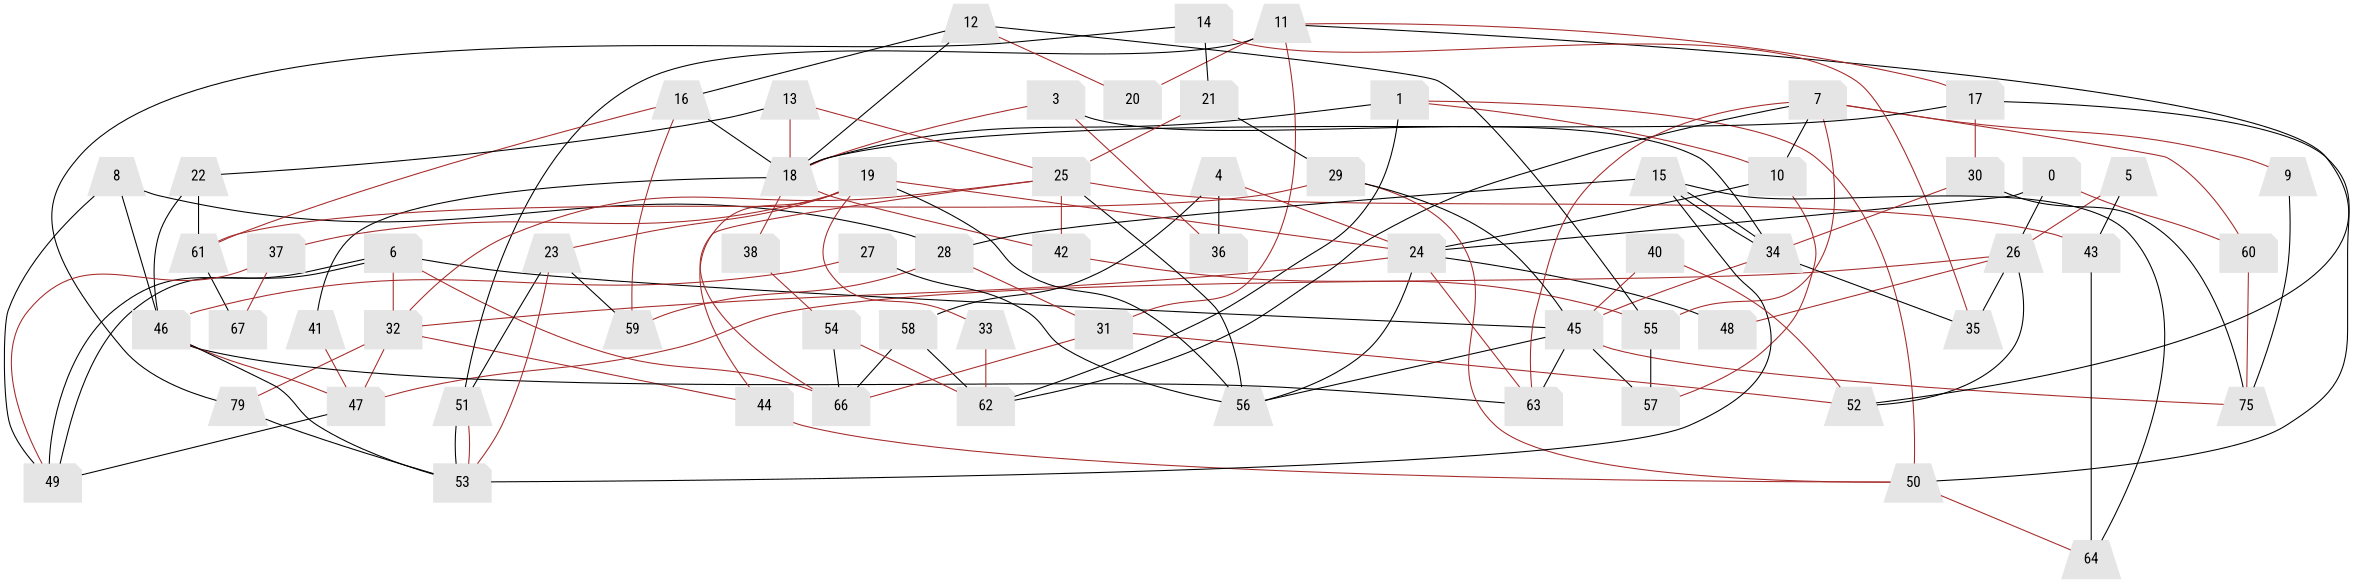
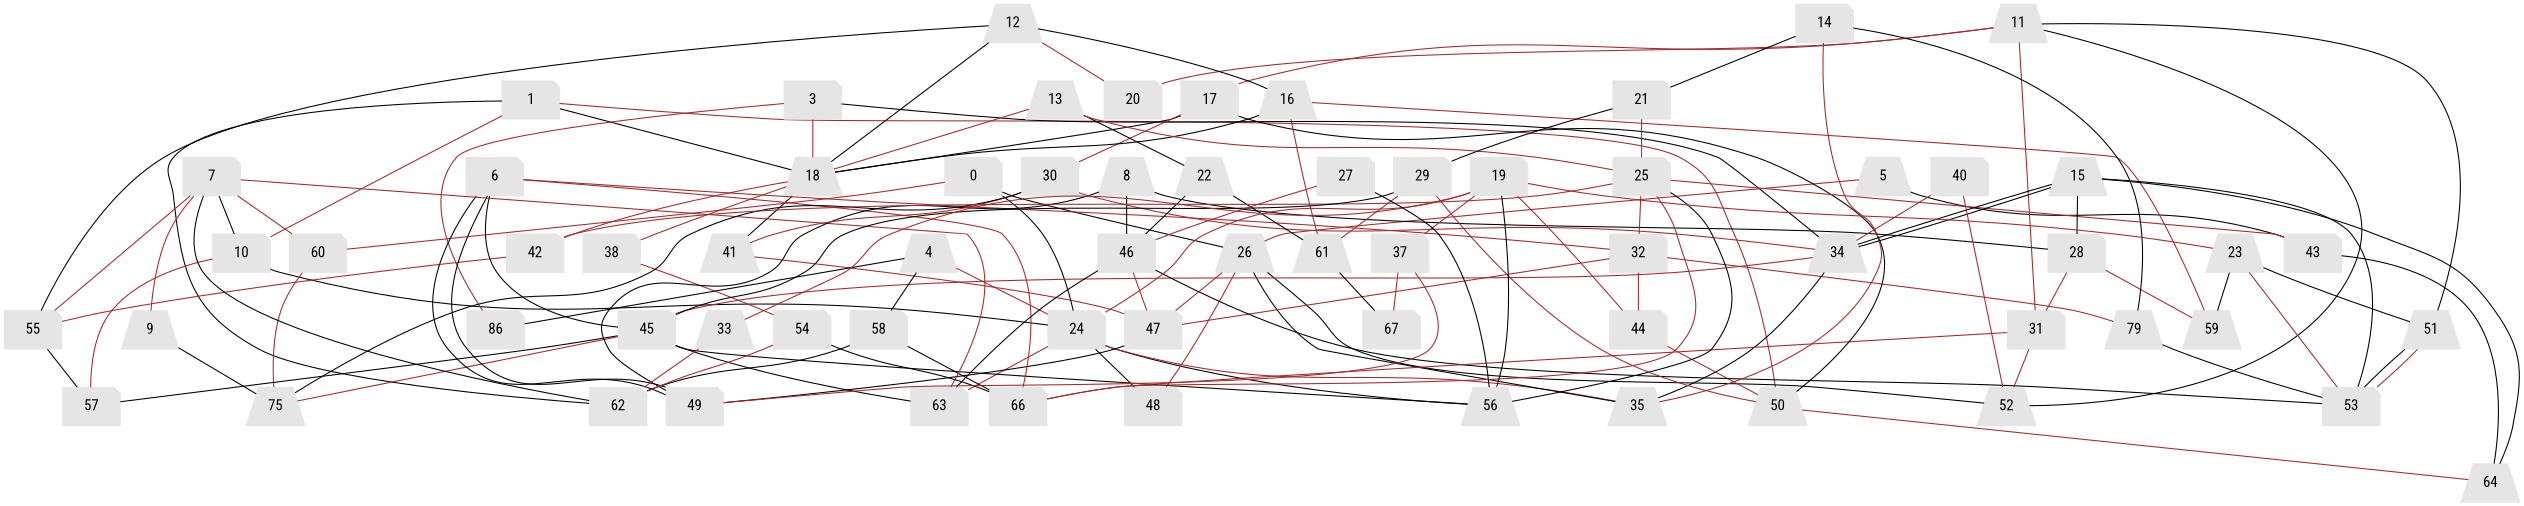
none -> (885, 217)
(1219, 253) -> (496, 330)
(1610, 295) -> (1884, 224)
(663, 306) -> (1360, 377)
